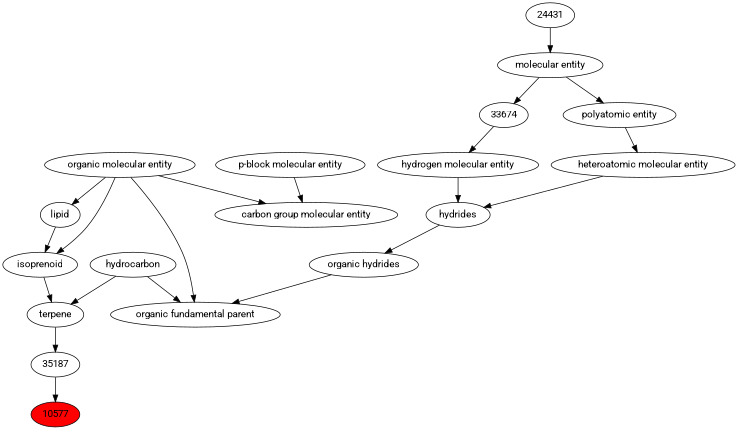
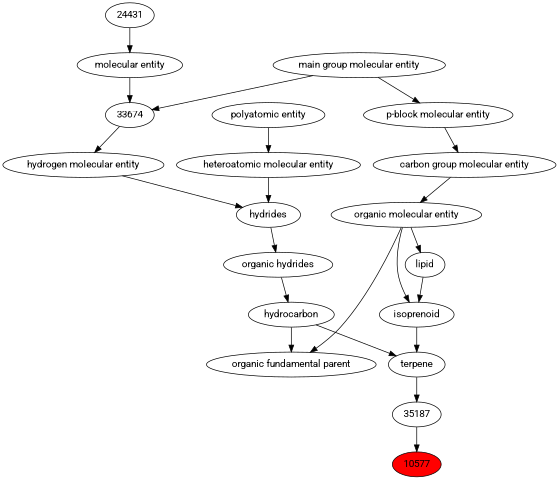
none -> (359, 65)
(582, 88) -> none
(209, 189) -> (438, 188)
(285, 288) -> (284, 286)
